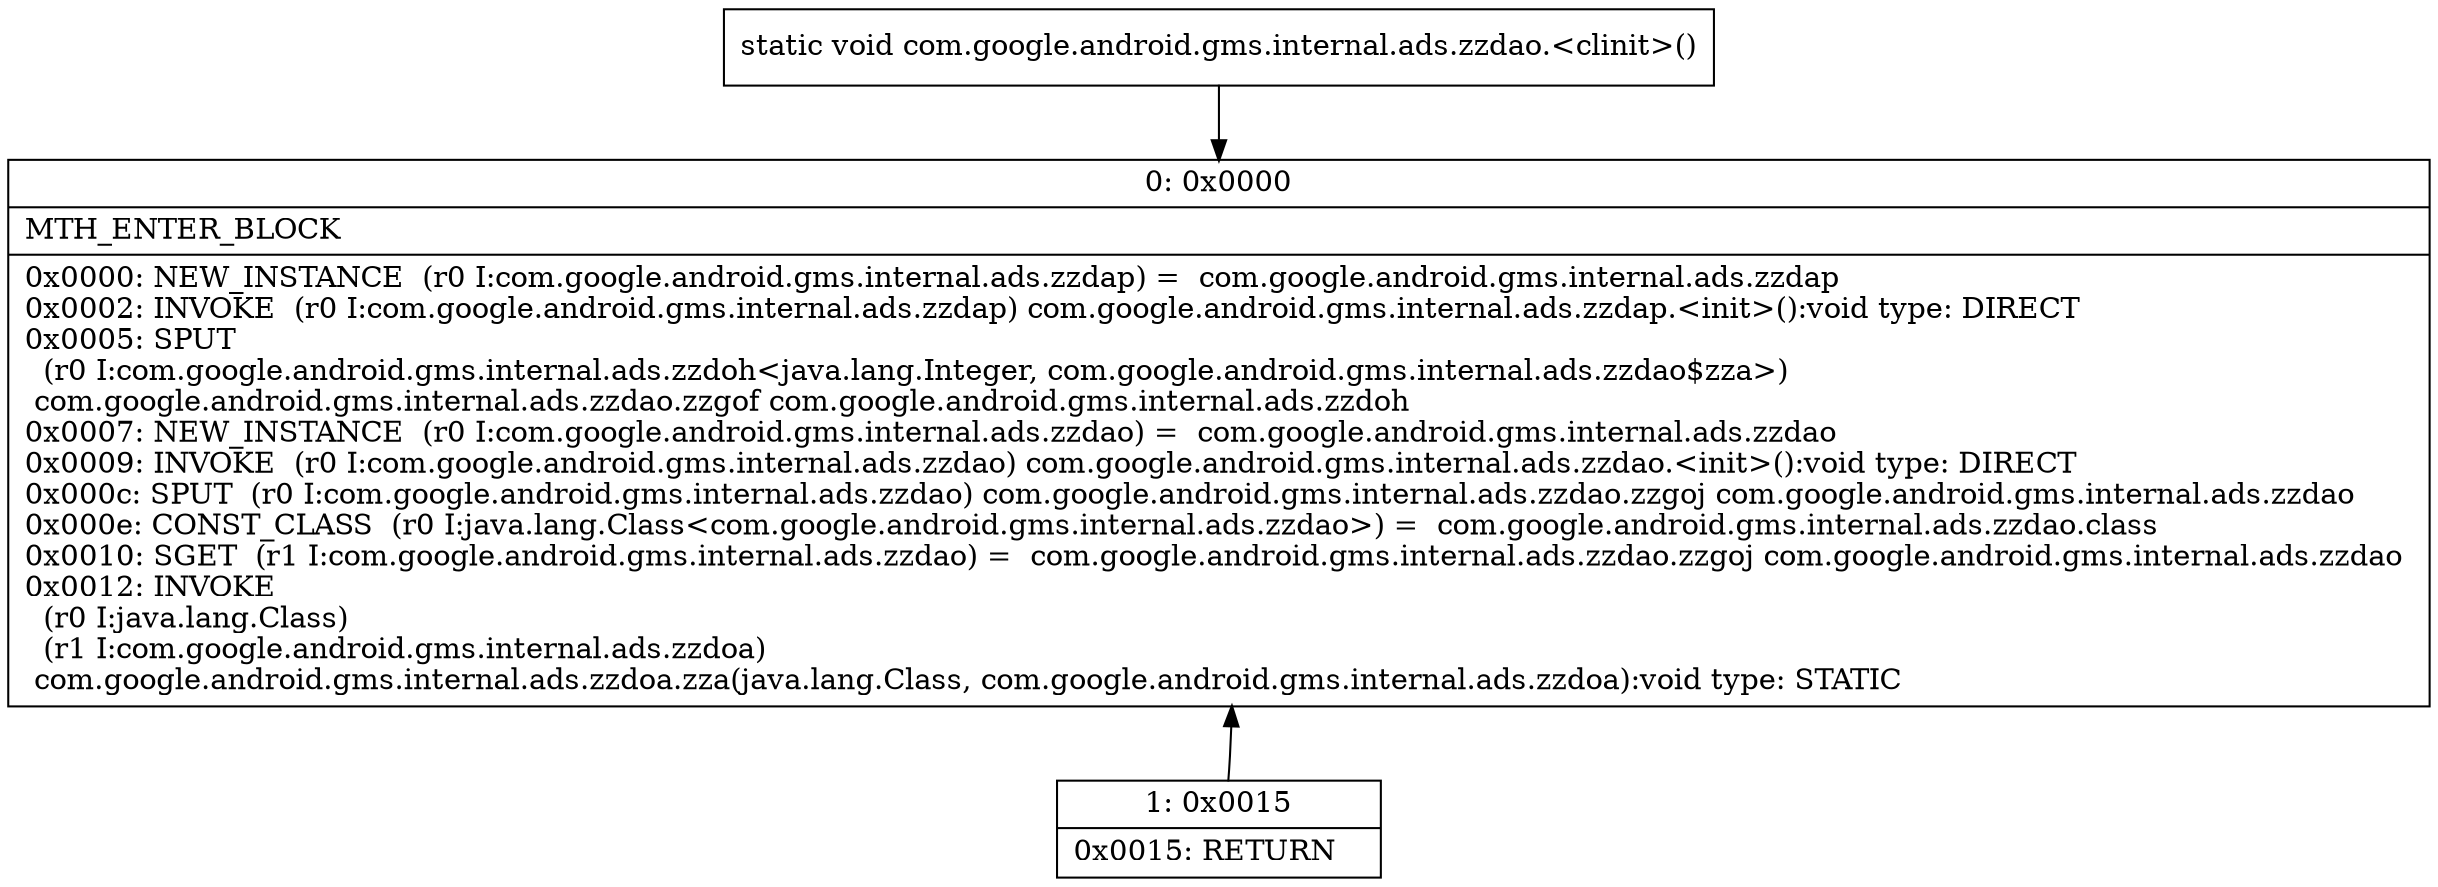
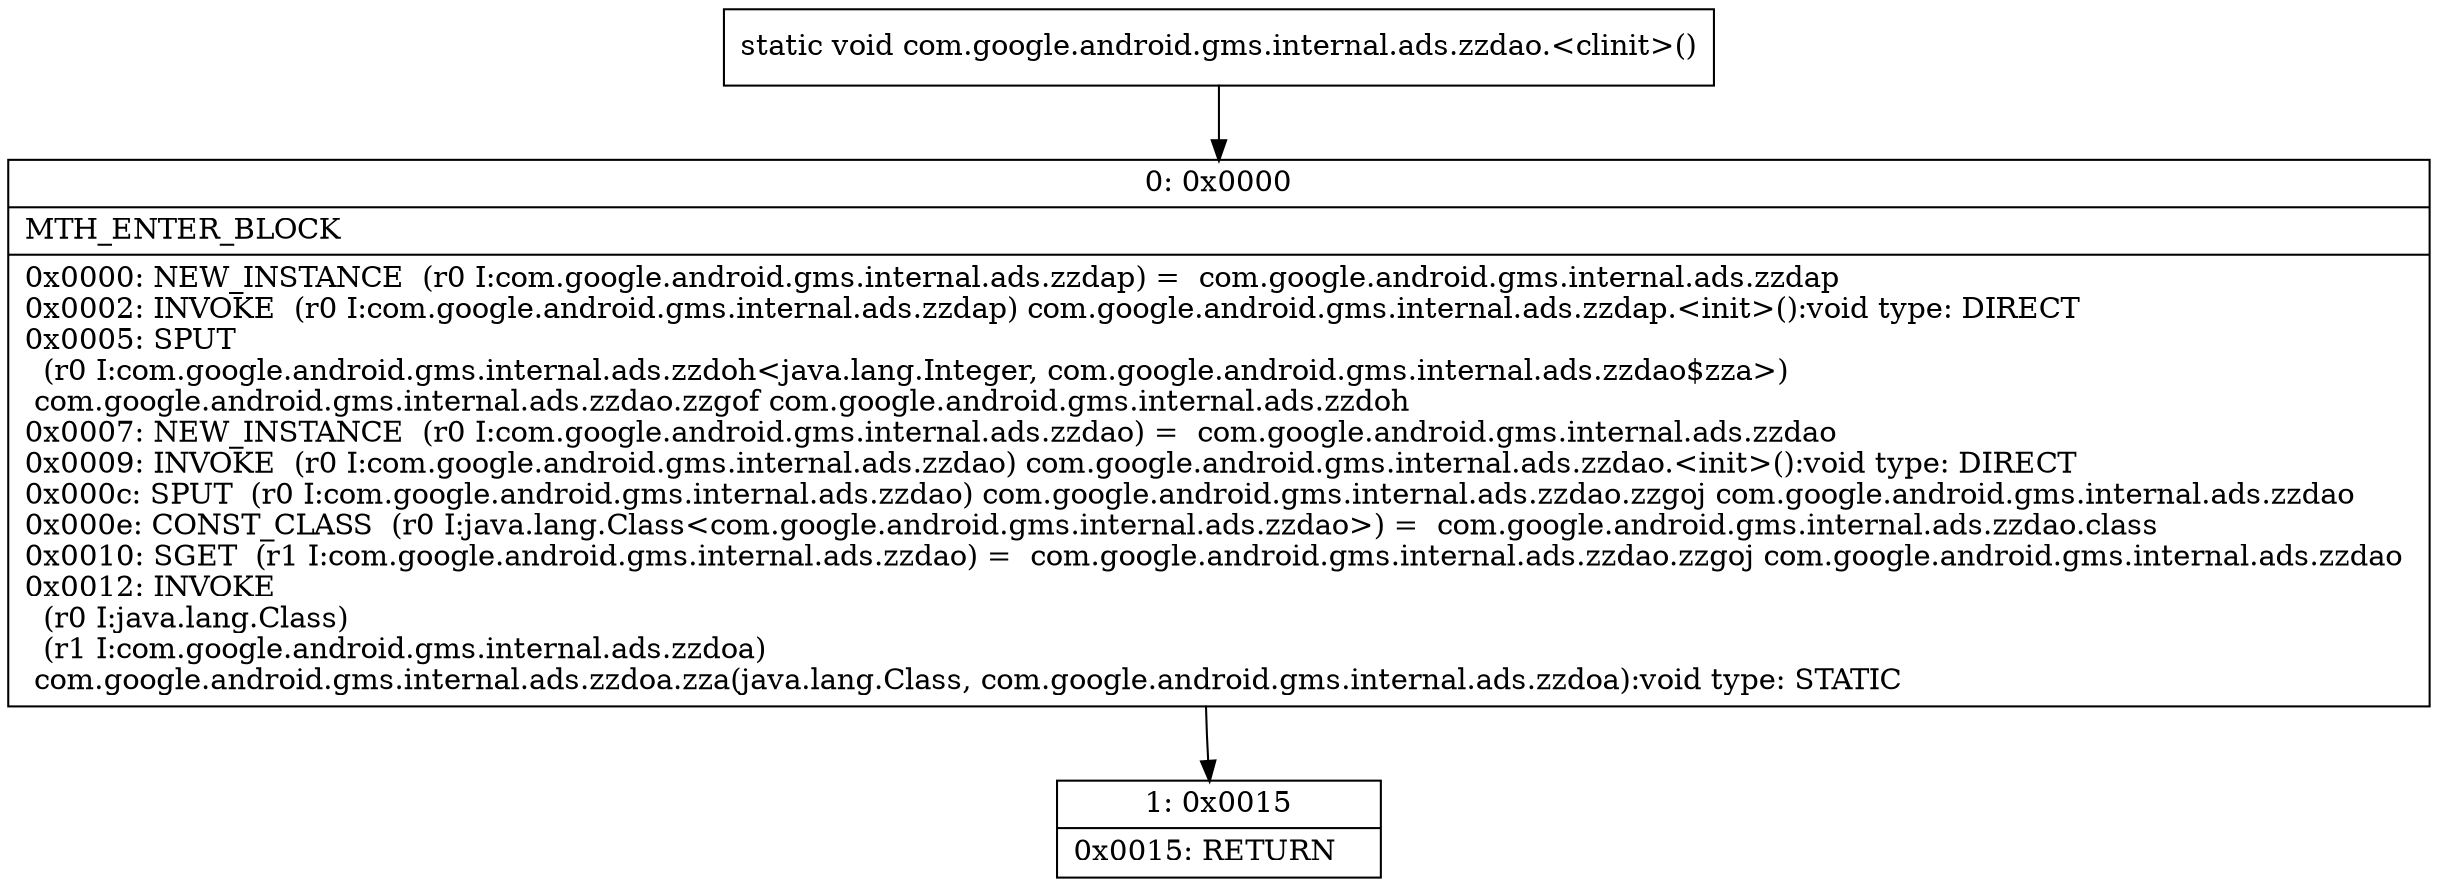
(1230, 754) -> (1207, 733)
